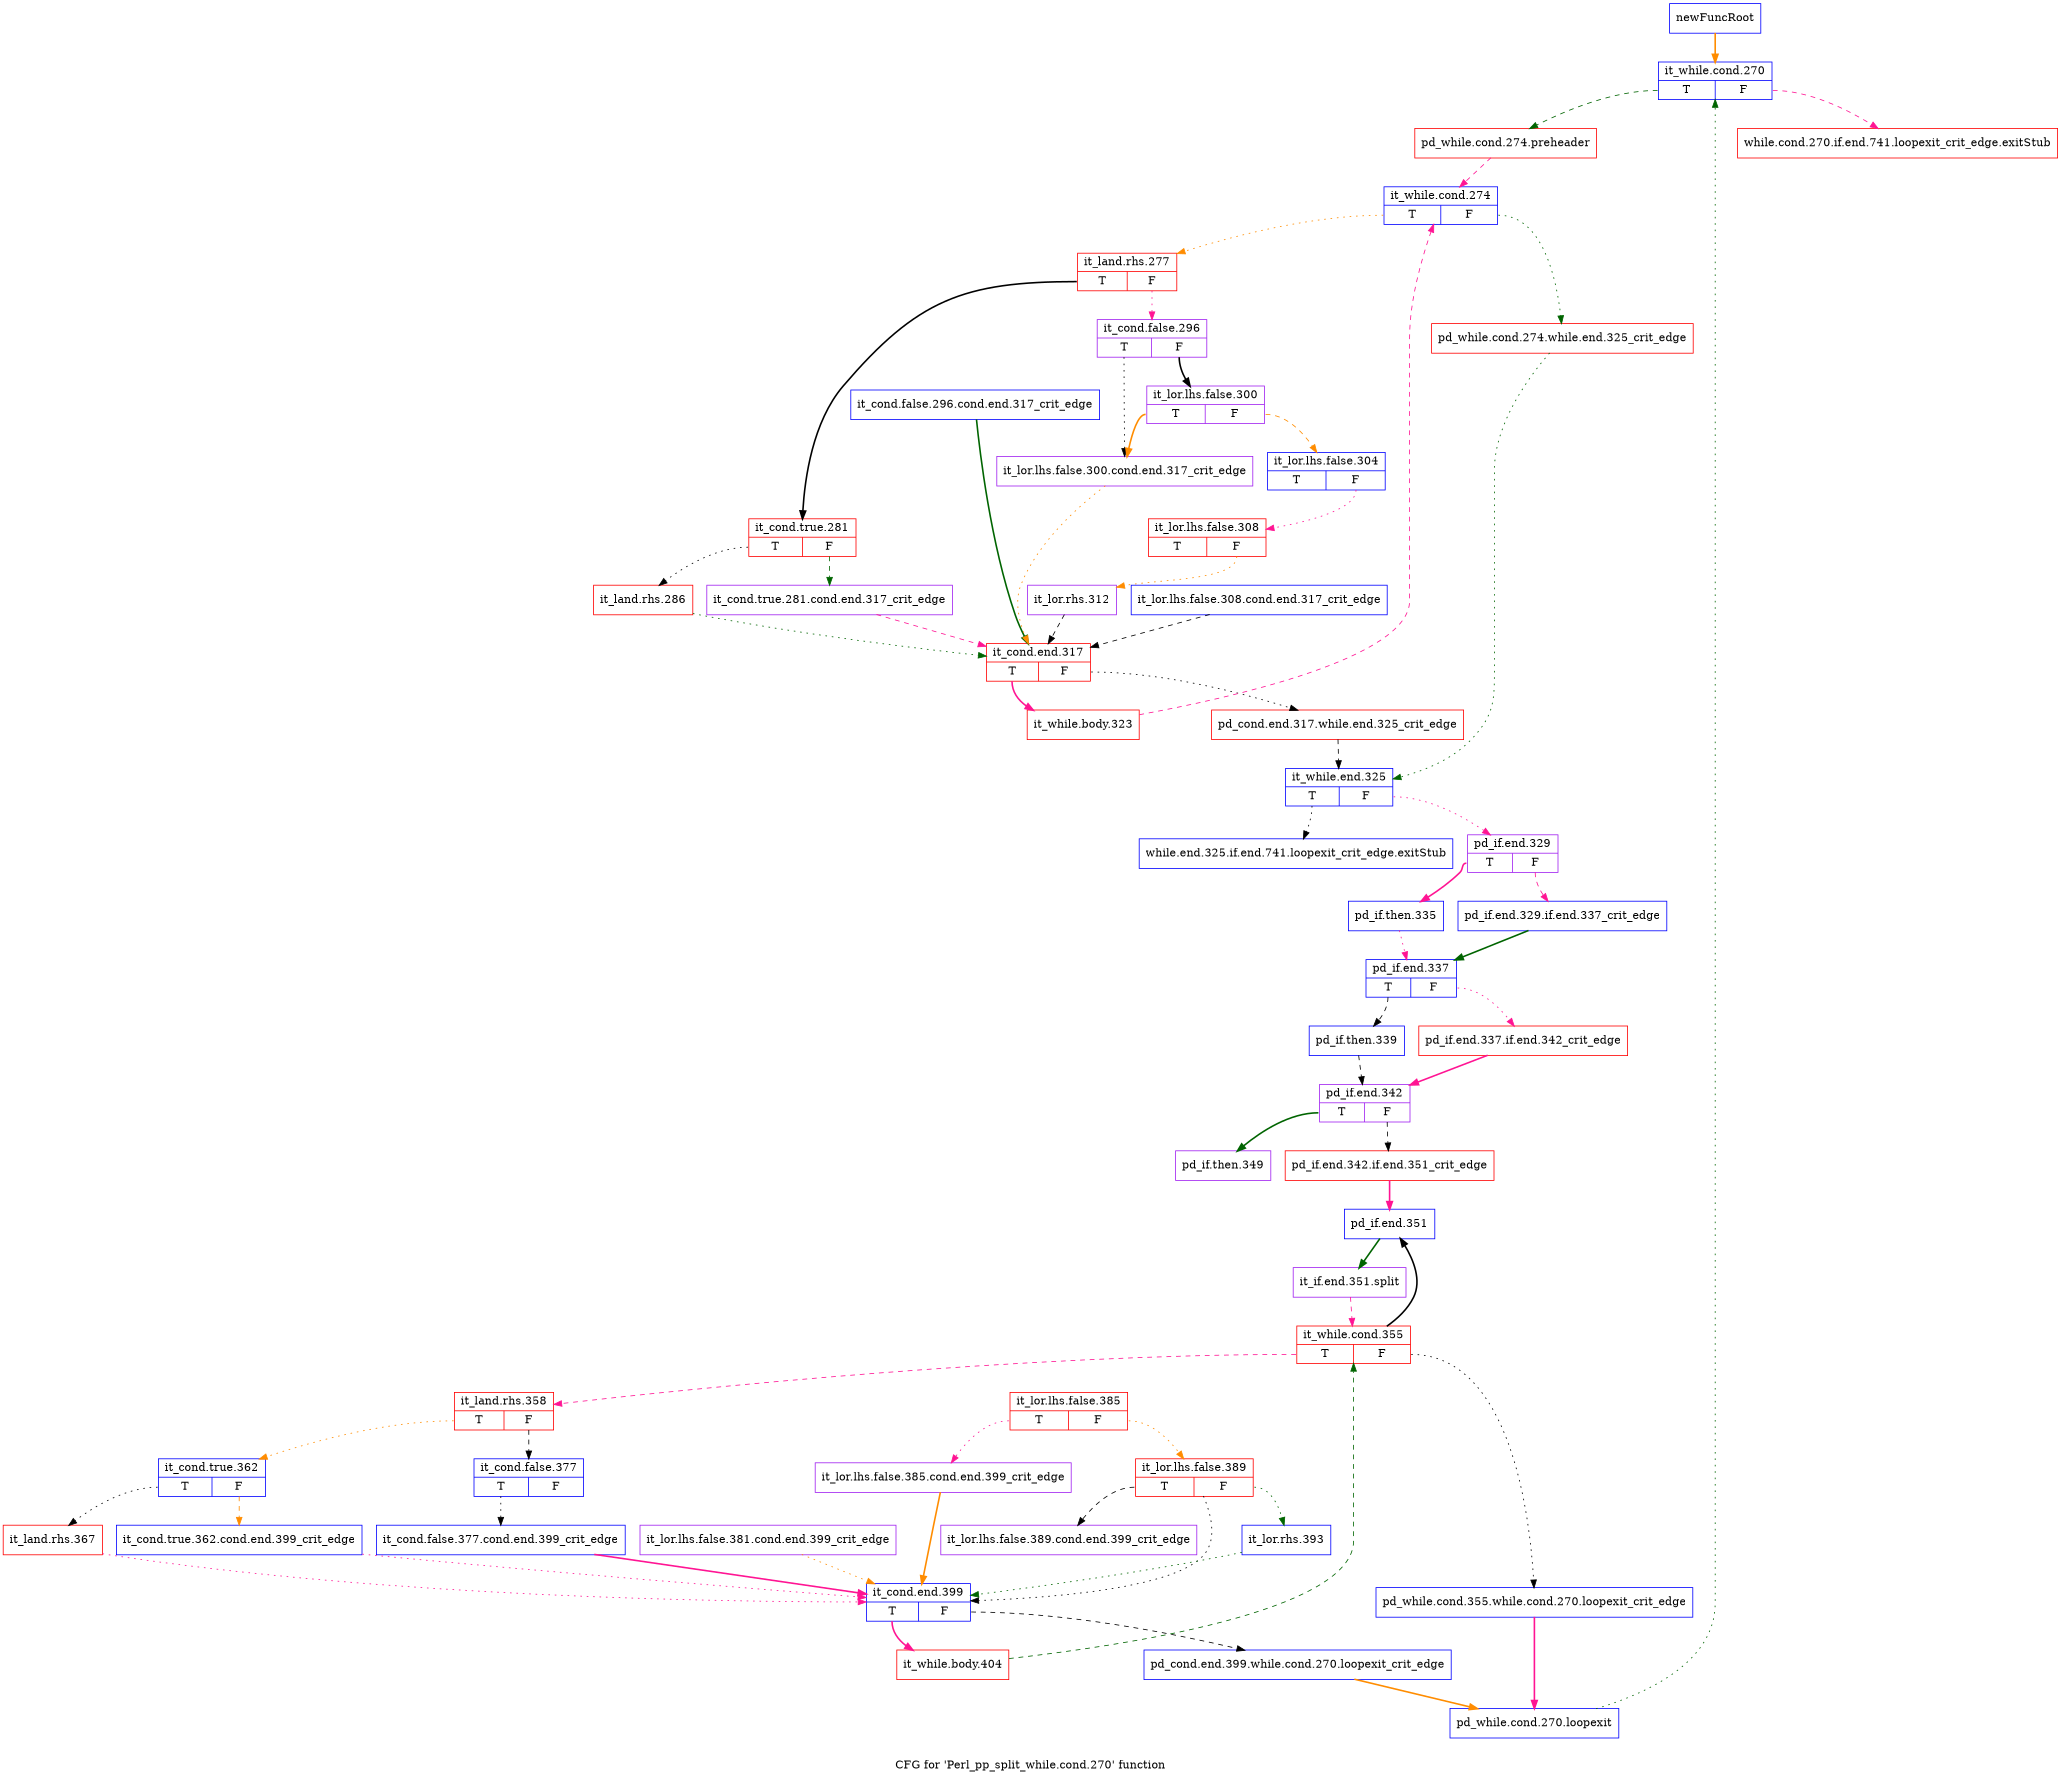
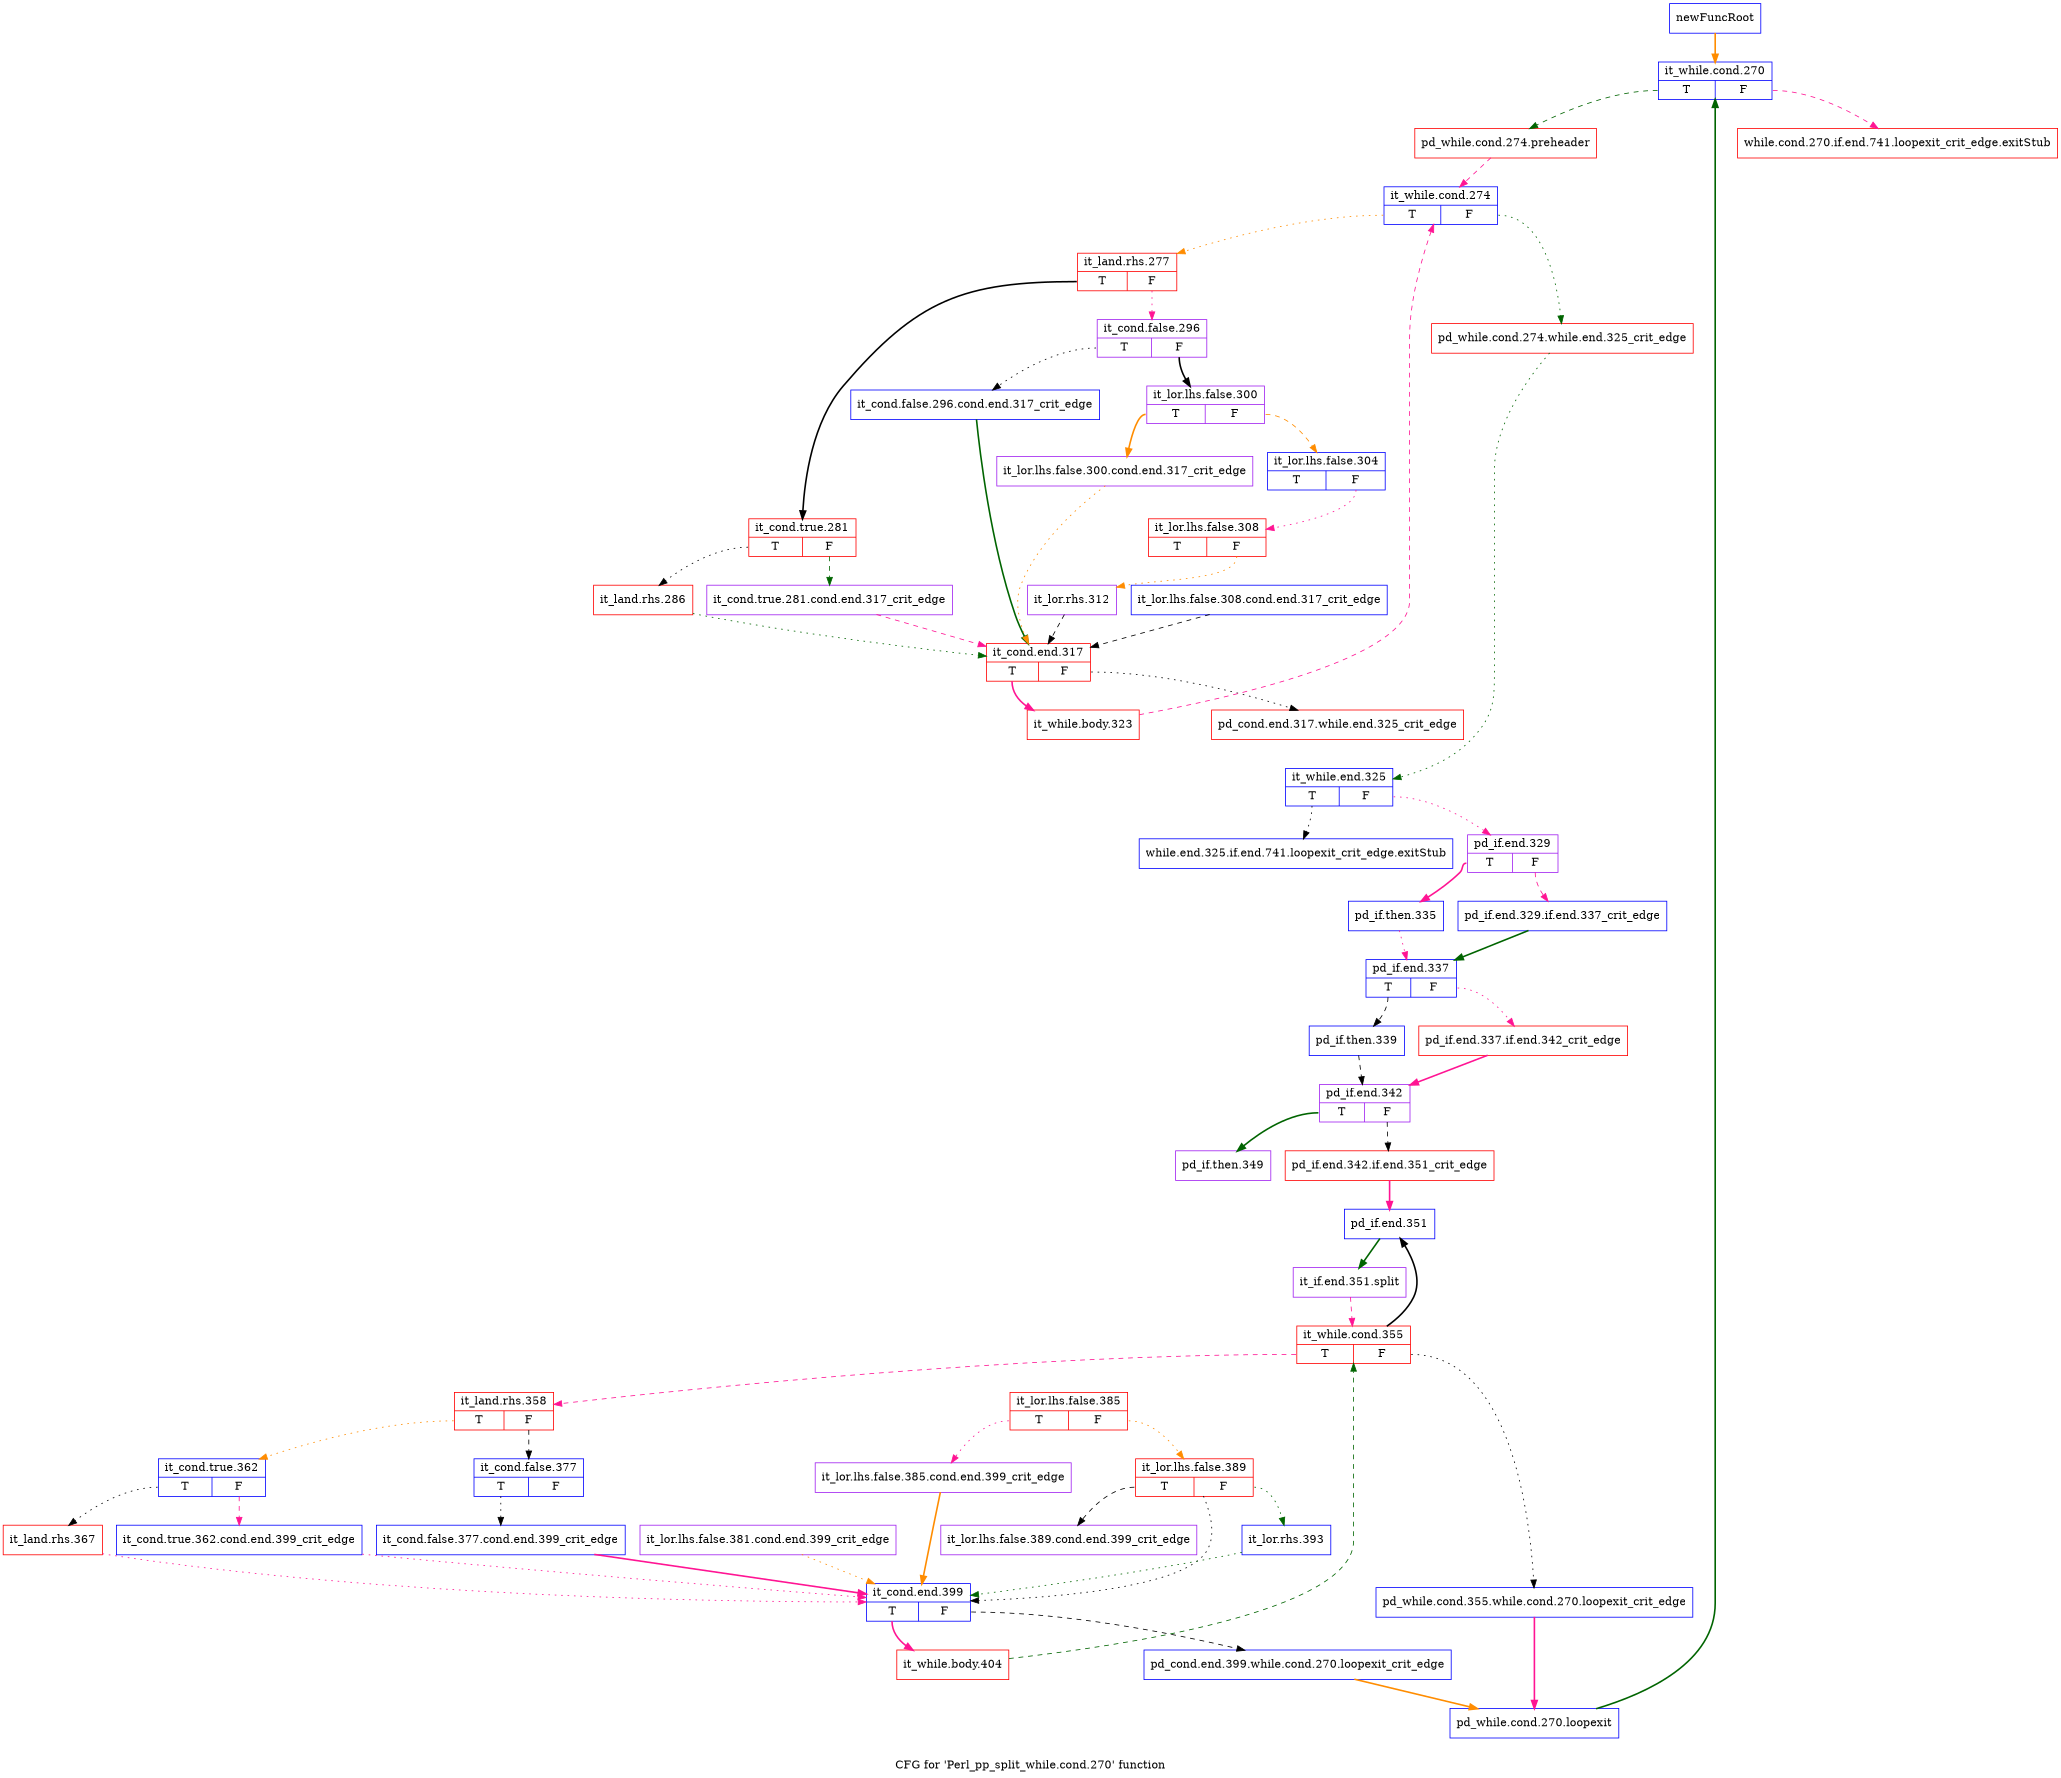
(1124, 403) -> (1045, 360)
(1338, 750) -> none
(1715, 941) -> (1715, 941)
(239, 1507) -> (239, 1507)
